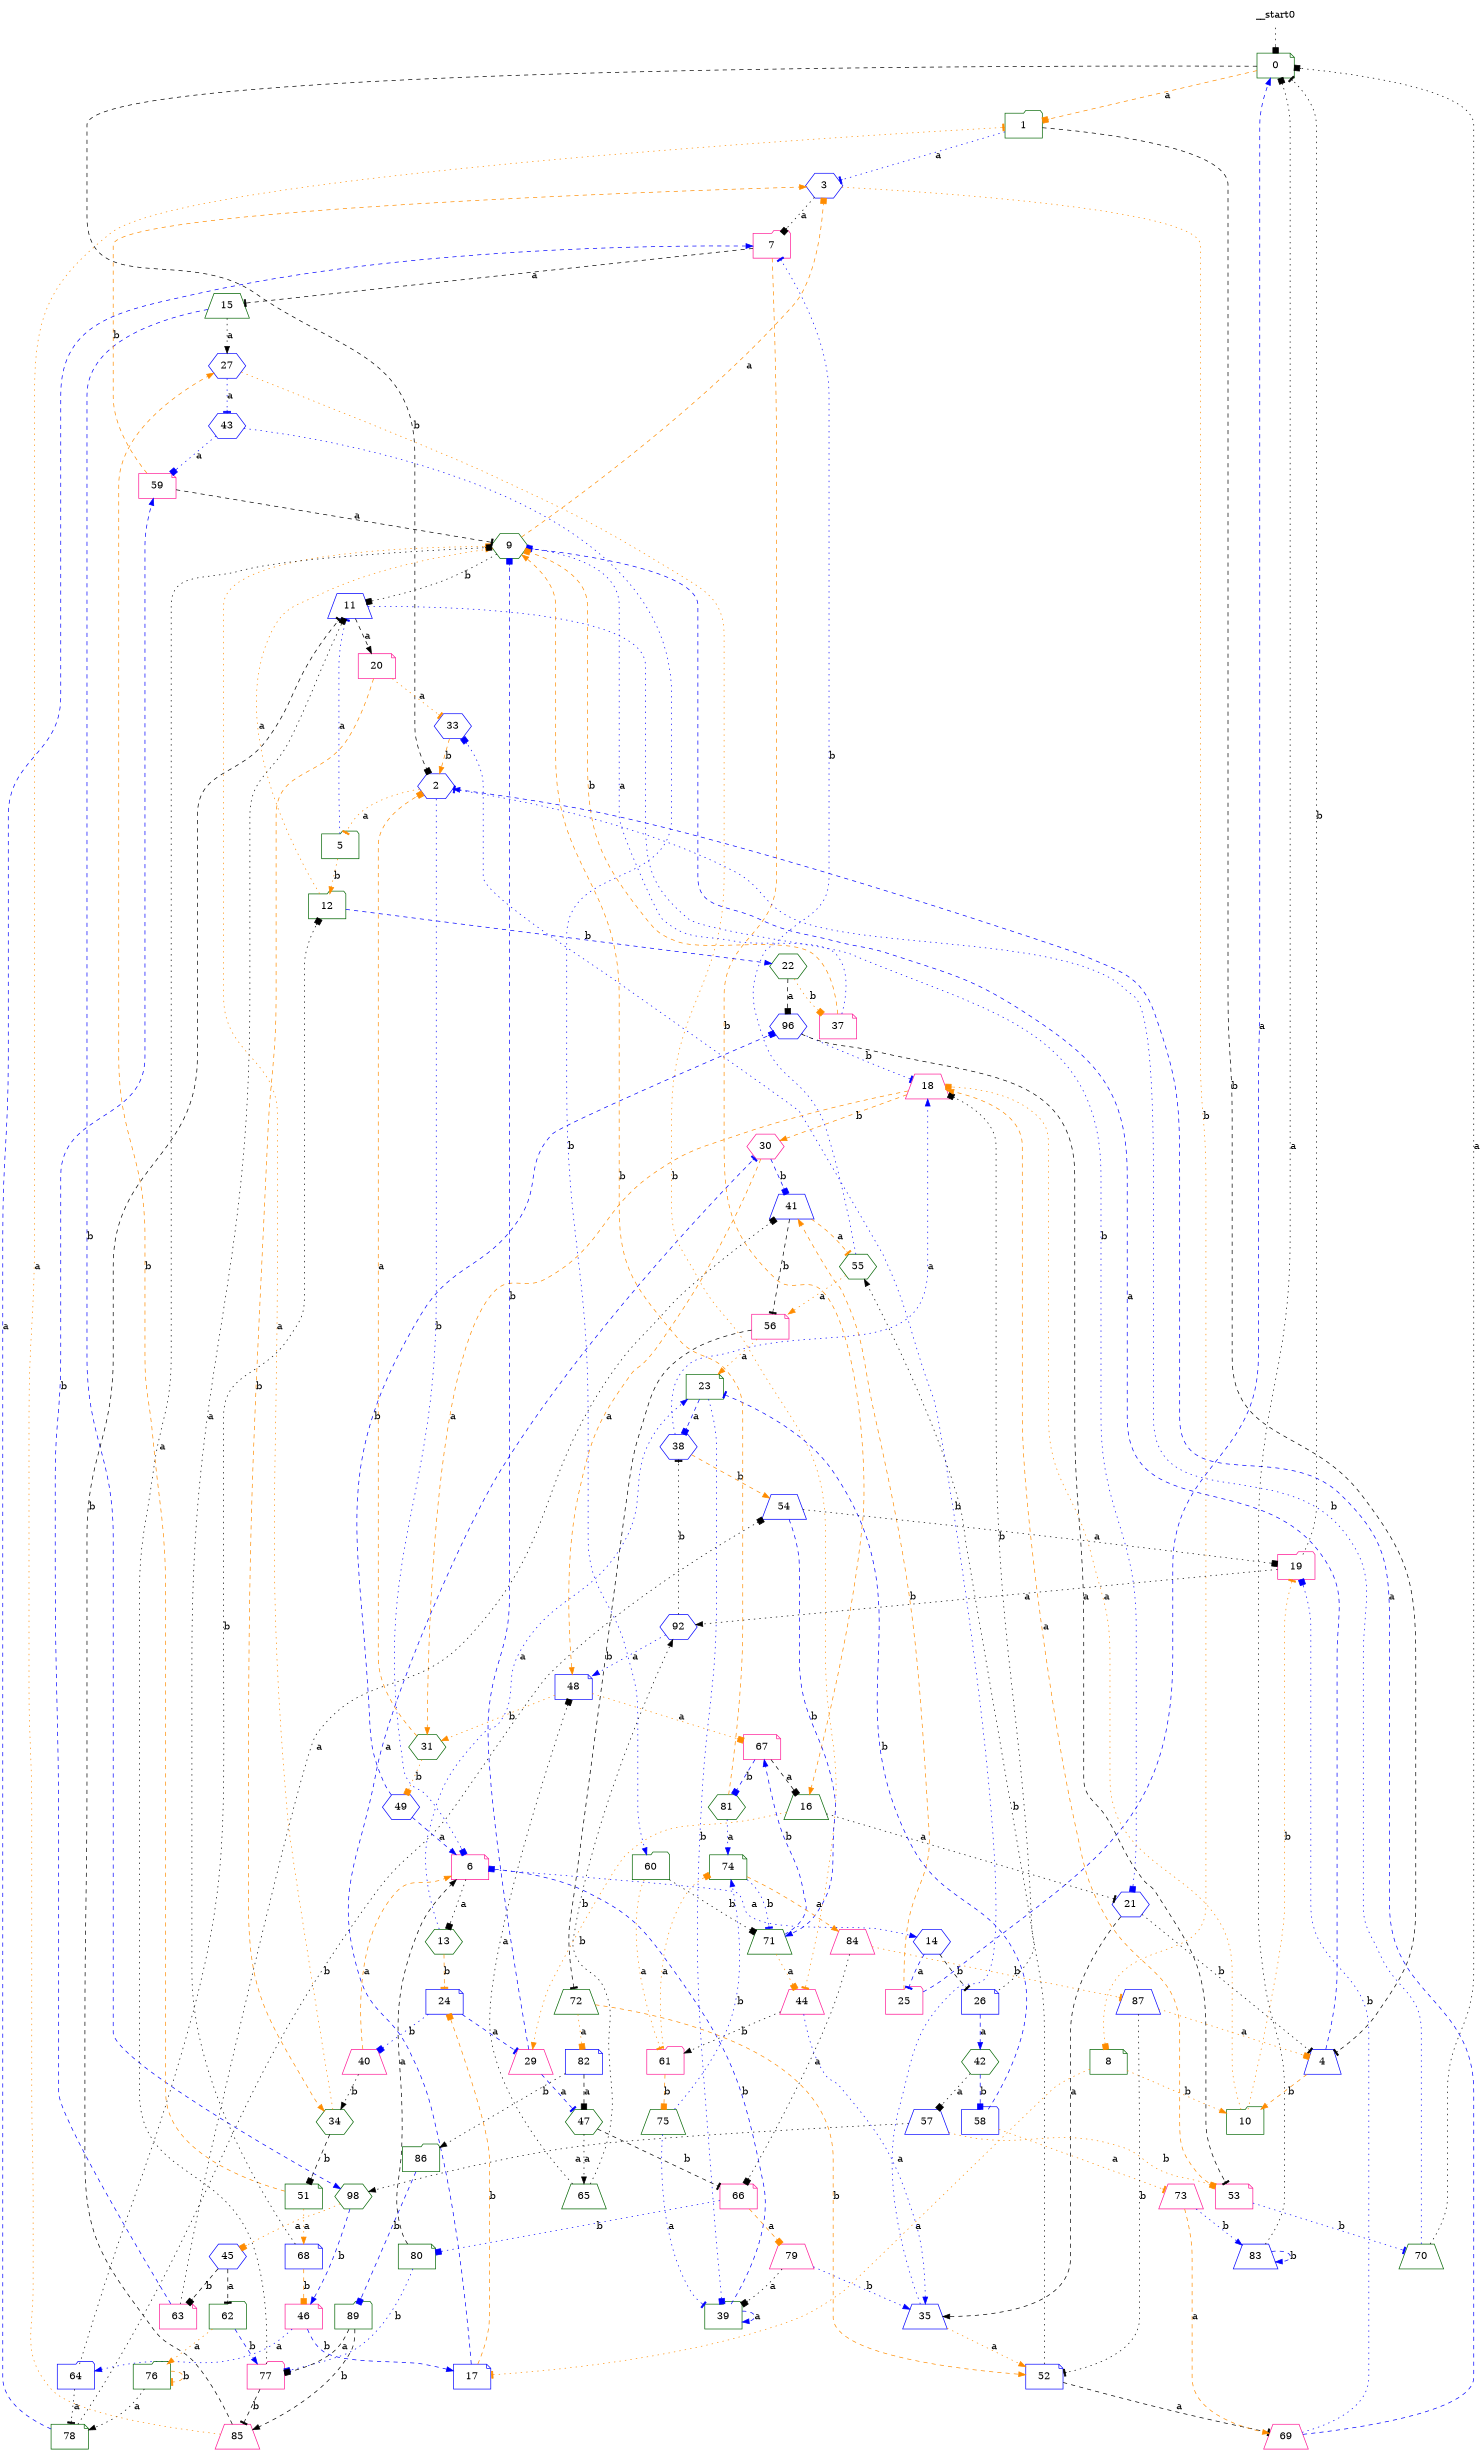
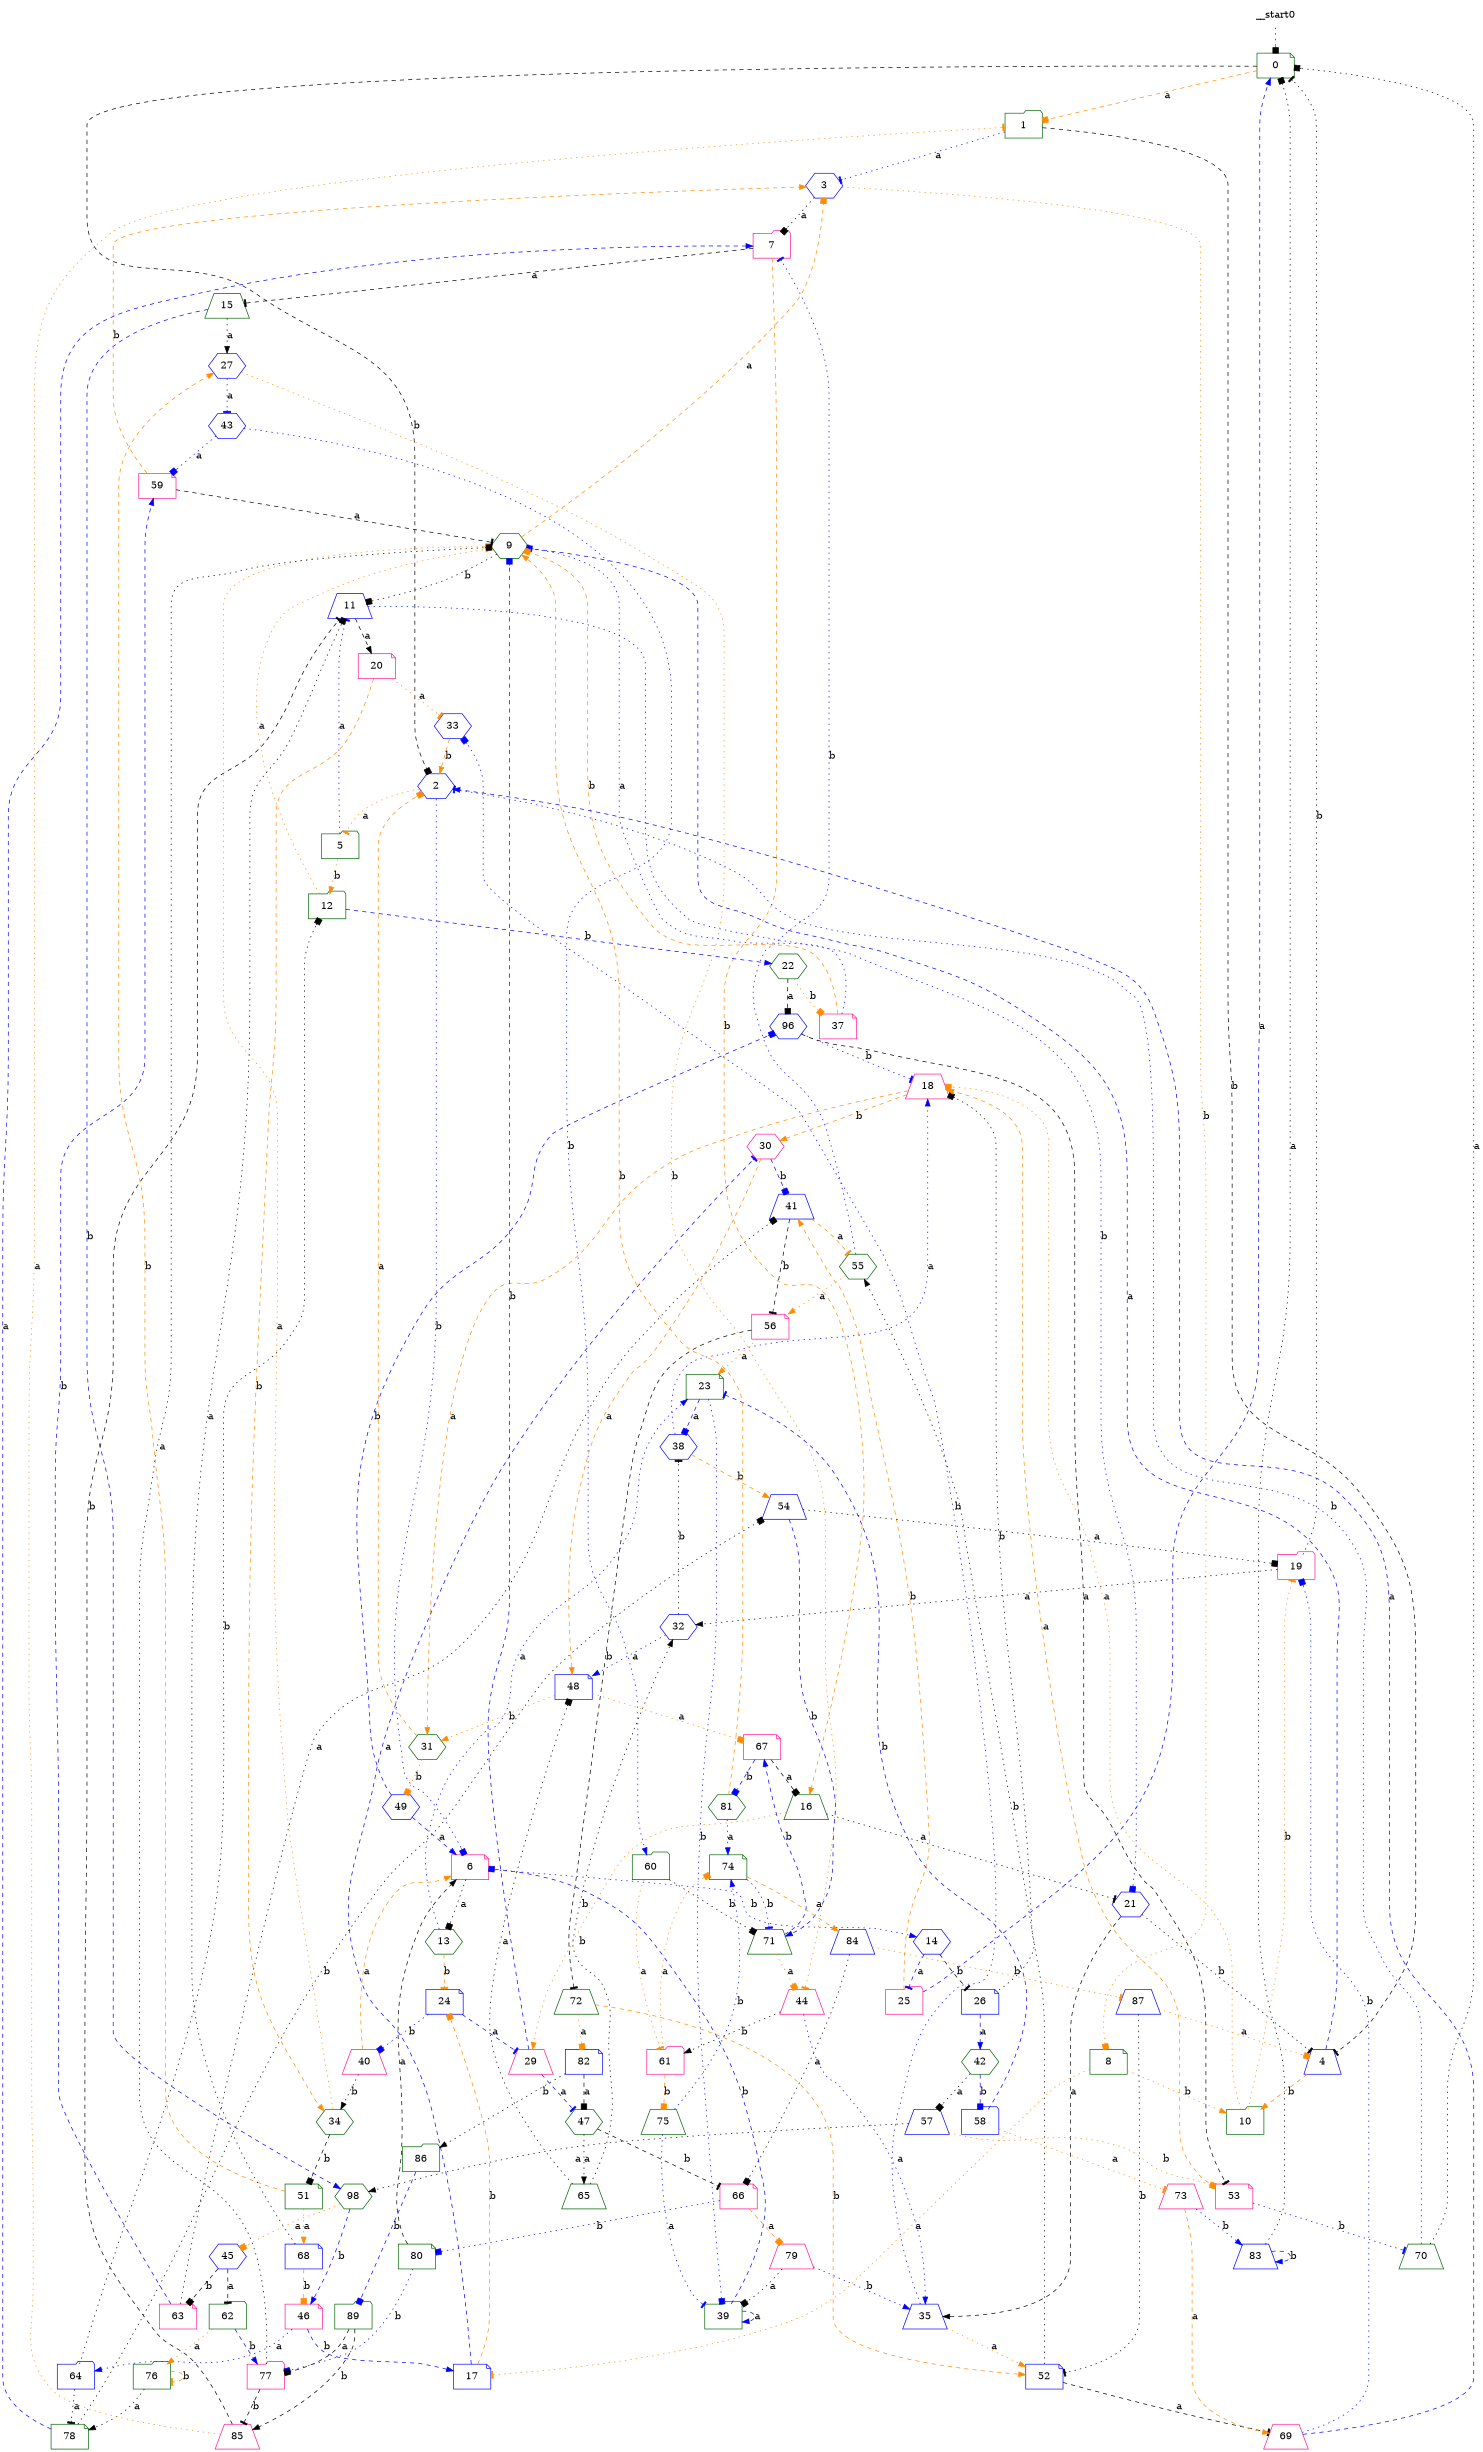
(679, 1627) -> (679, 1627)
(754, 1904) -> (754, 1904)
(852, 1942) -> (852, 1942)
